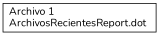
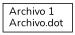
(80, 18) -> (38, 18)
